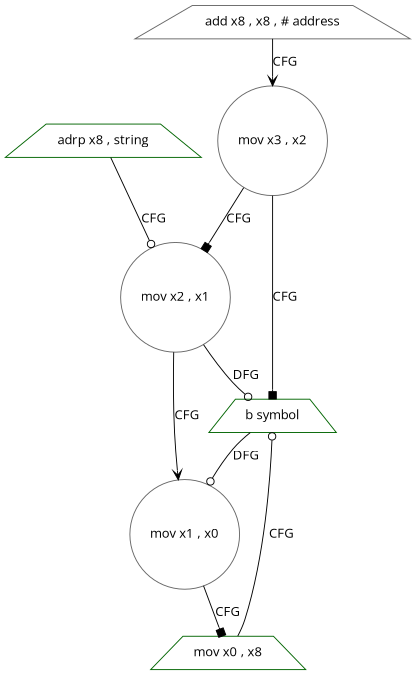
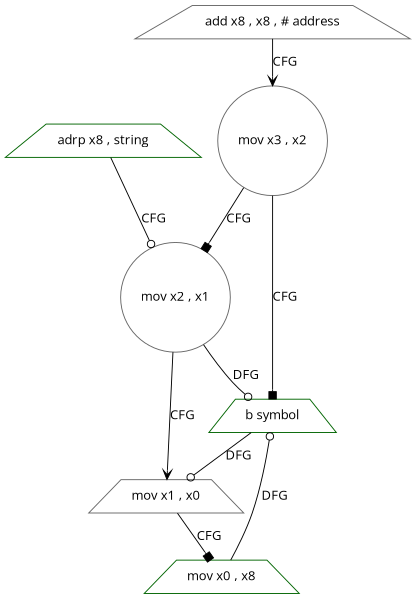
(185, 534) -> (166, 496)
(282, 534) -> (275, 496)
